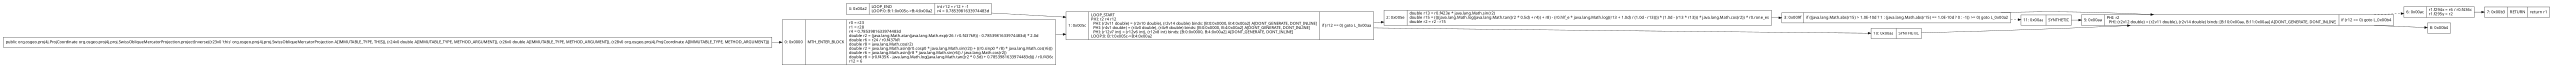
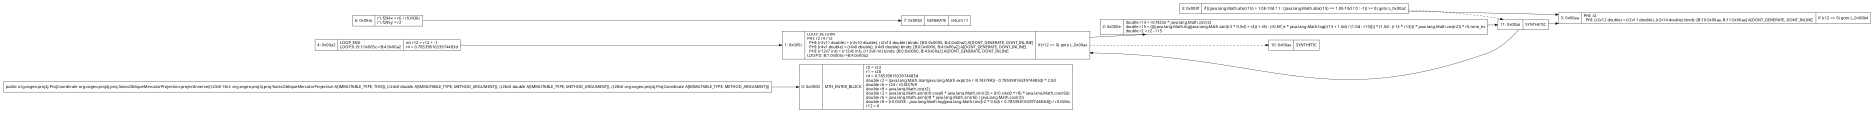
(2518, 12) -> (937, 20)
(2388, 14) -> none
(1103, 15) -> (821, 34)
(1775, 18) -> (1491, 25)
(2439, 28) -> none
(2024, 30) -> none
(1621, 31) -> (1178, 45)
(1059, 35) -> (1311, 77)
